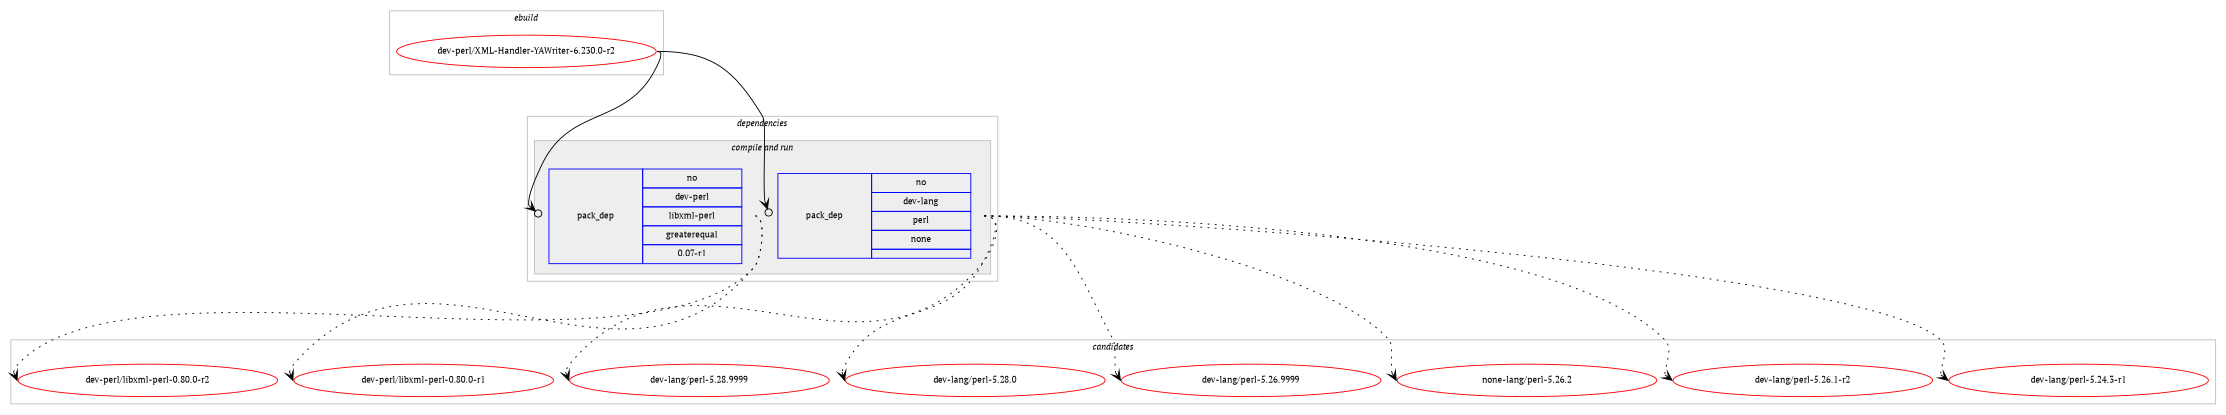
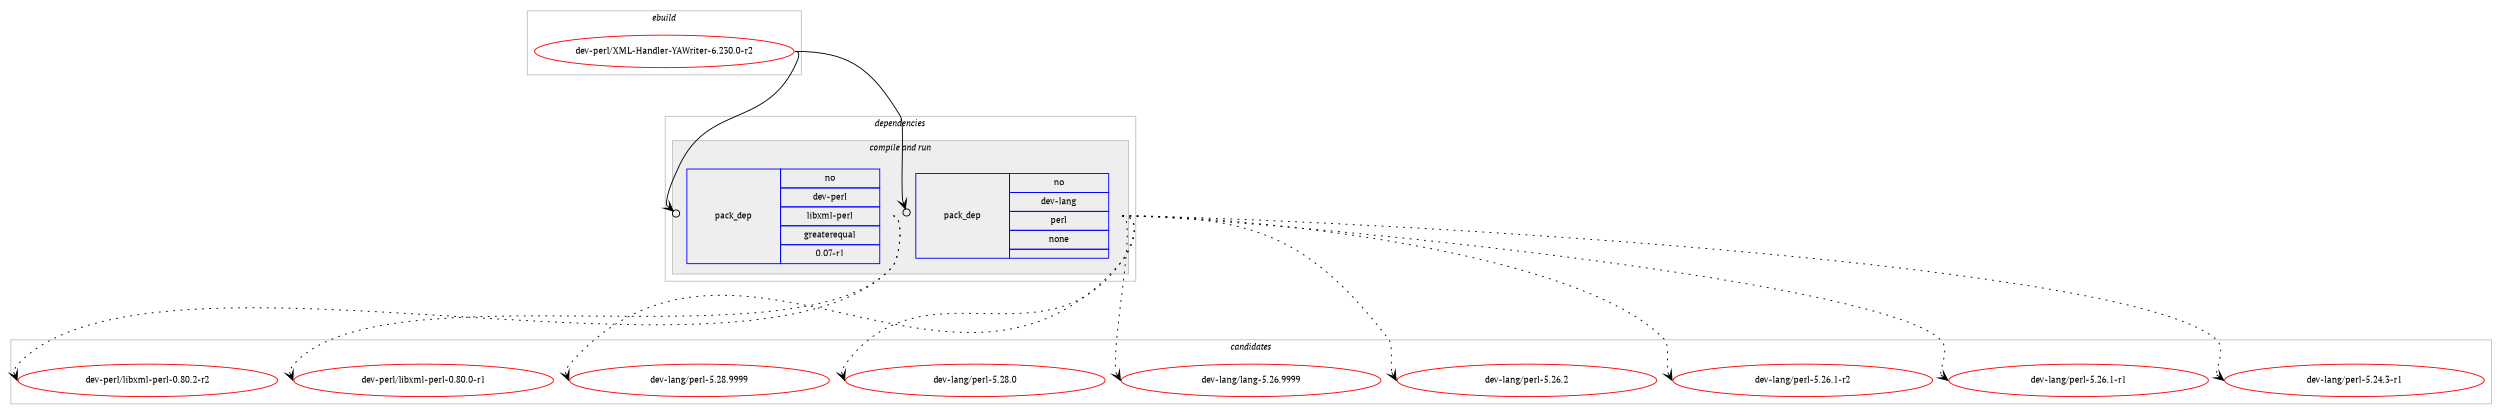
(148, 380) -> (148, 380)
(1251, 380) -> (1251, 380)
(1527, 380) -> (1527, 380)
none -> (2079, 380)
